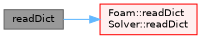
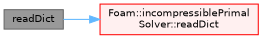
(149, 19) -> (179, 19)
